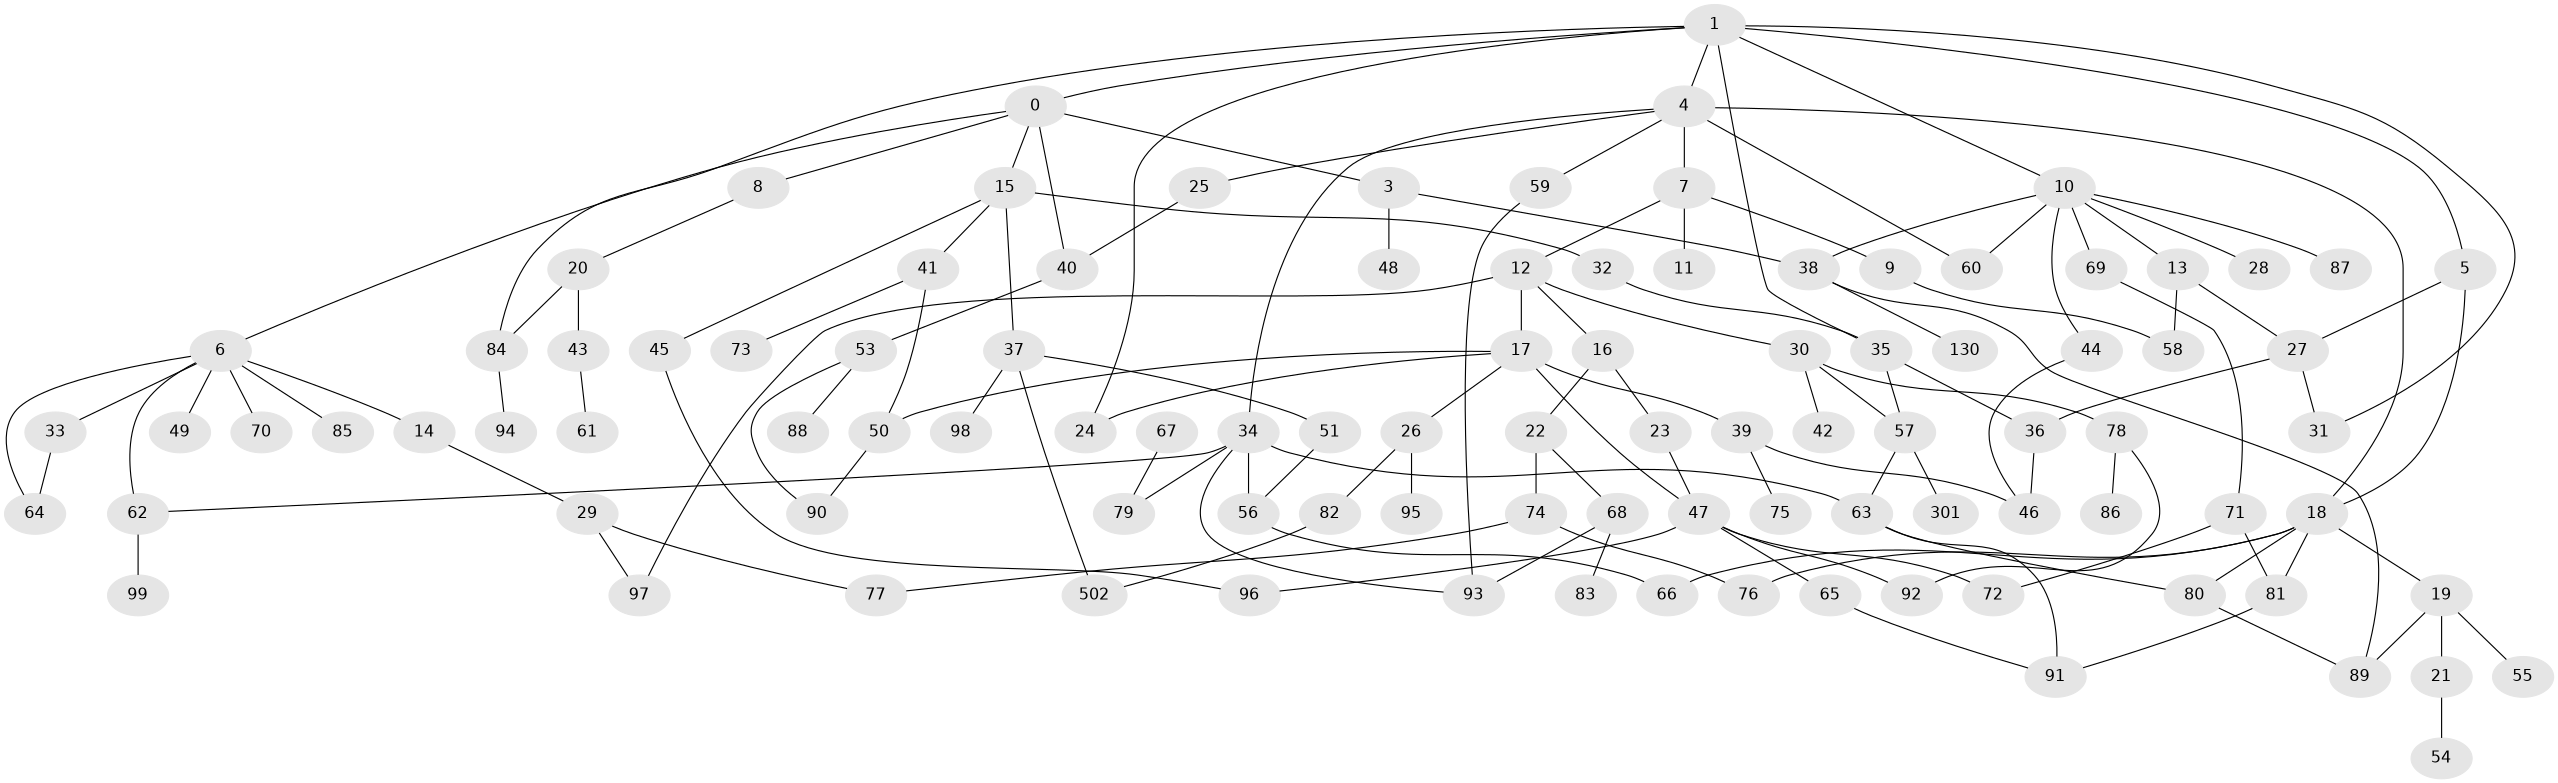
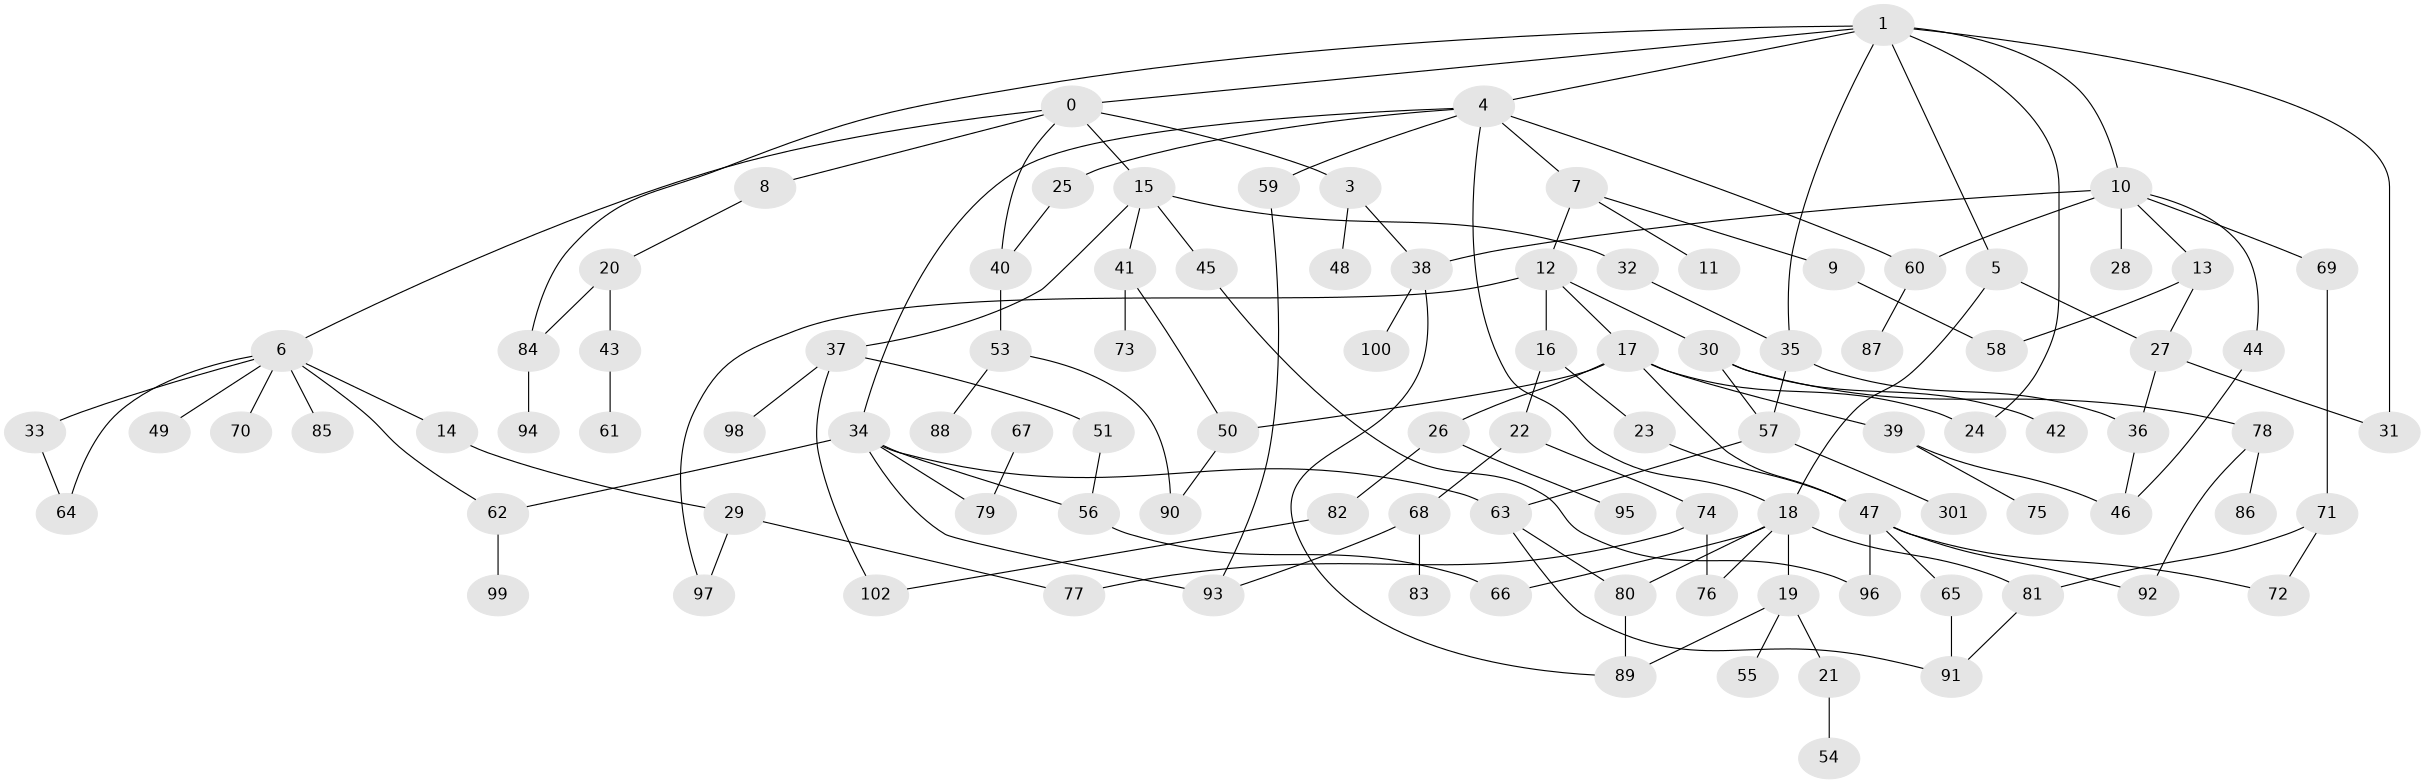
(2207, 221) -> (1894, 310)
(1965, 351) -> (1376, 351)
(1095, 595) -> (876, 595)
